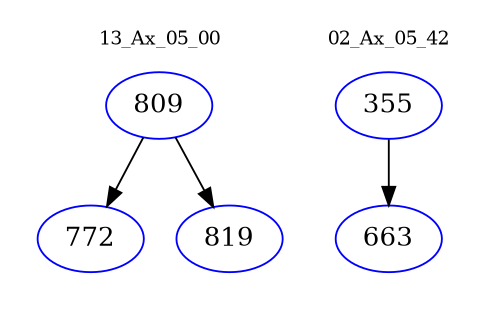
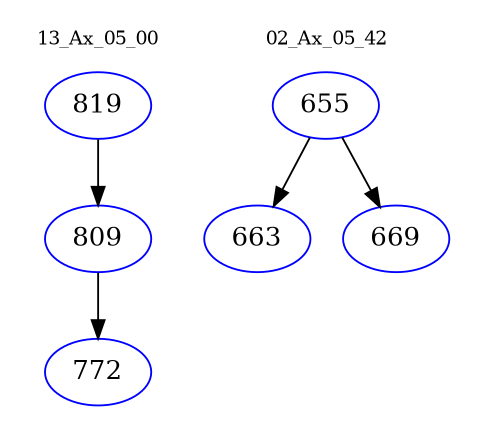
(389, 106) -> (326, 106)
(190, 164) -> (98, 163)
none -> (396, 239)
